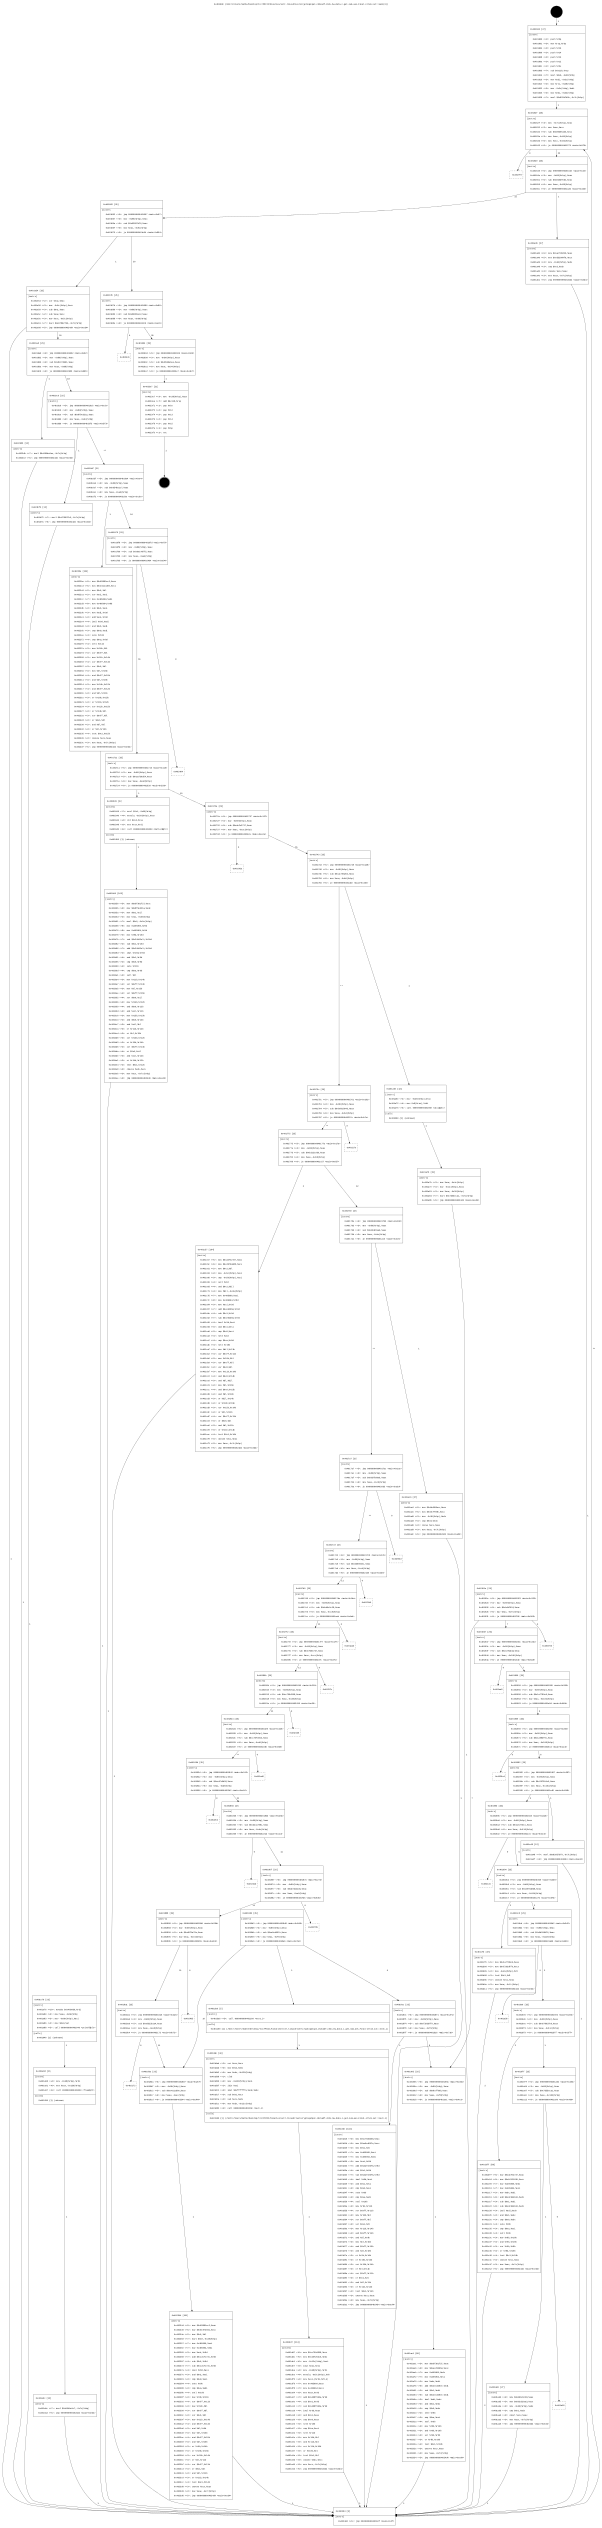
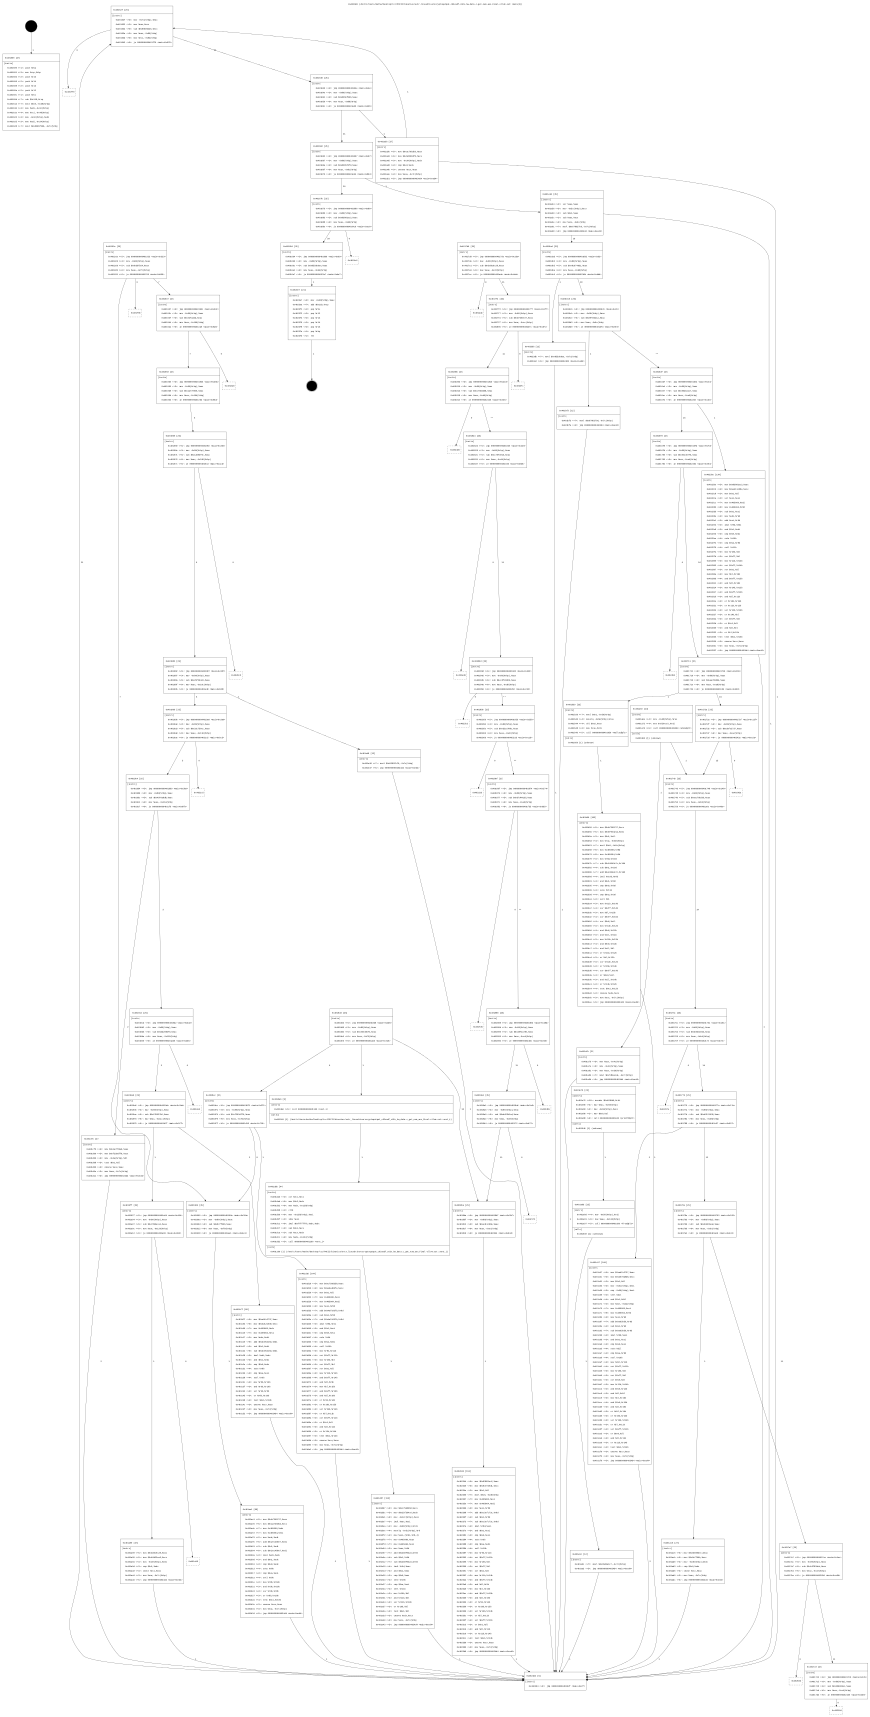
(557, 105) -> (321, 41)
(377, 985) -> (678, 758)
(341, 1580) -> none
